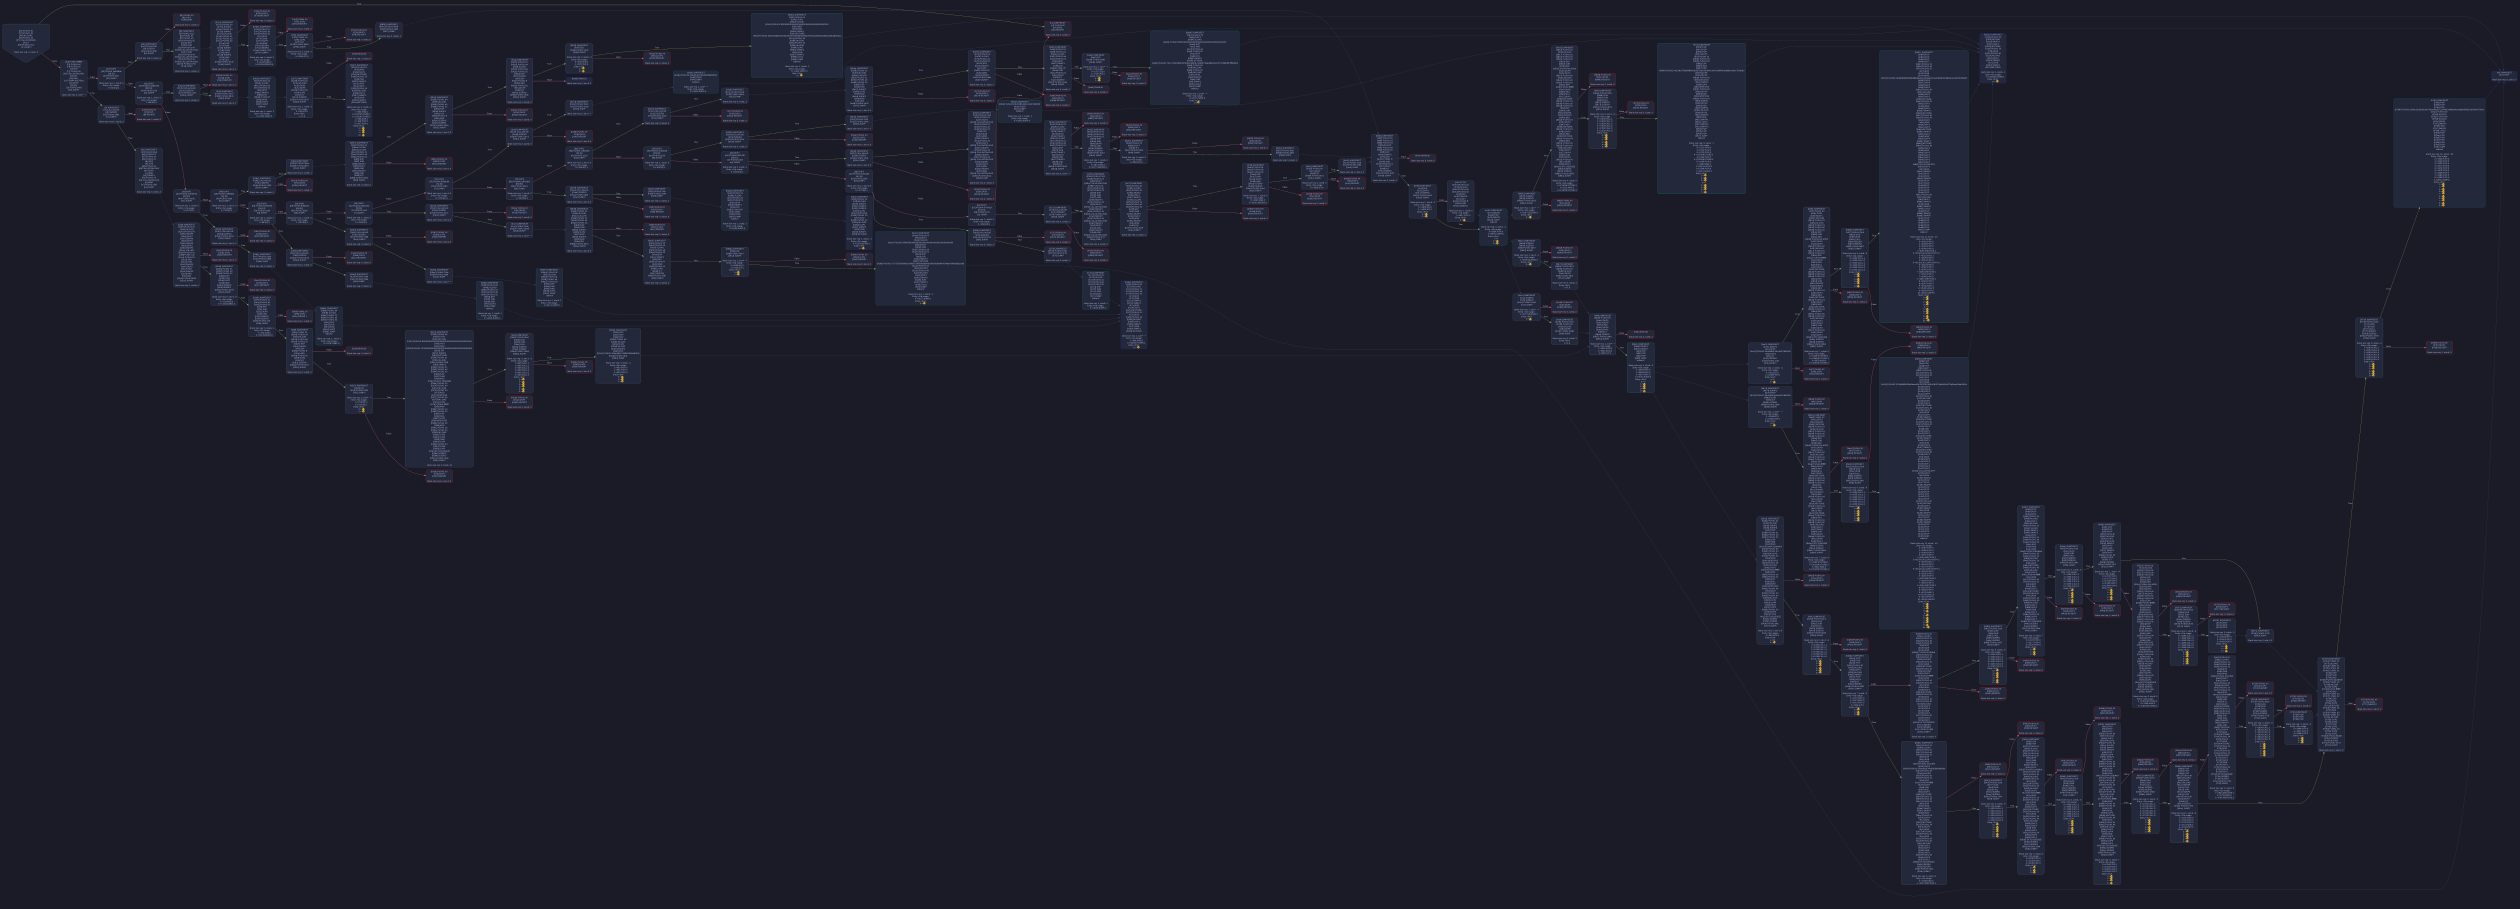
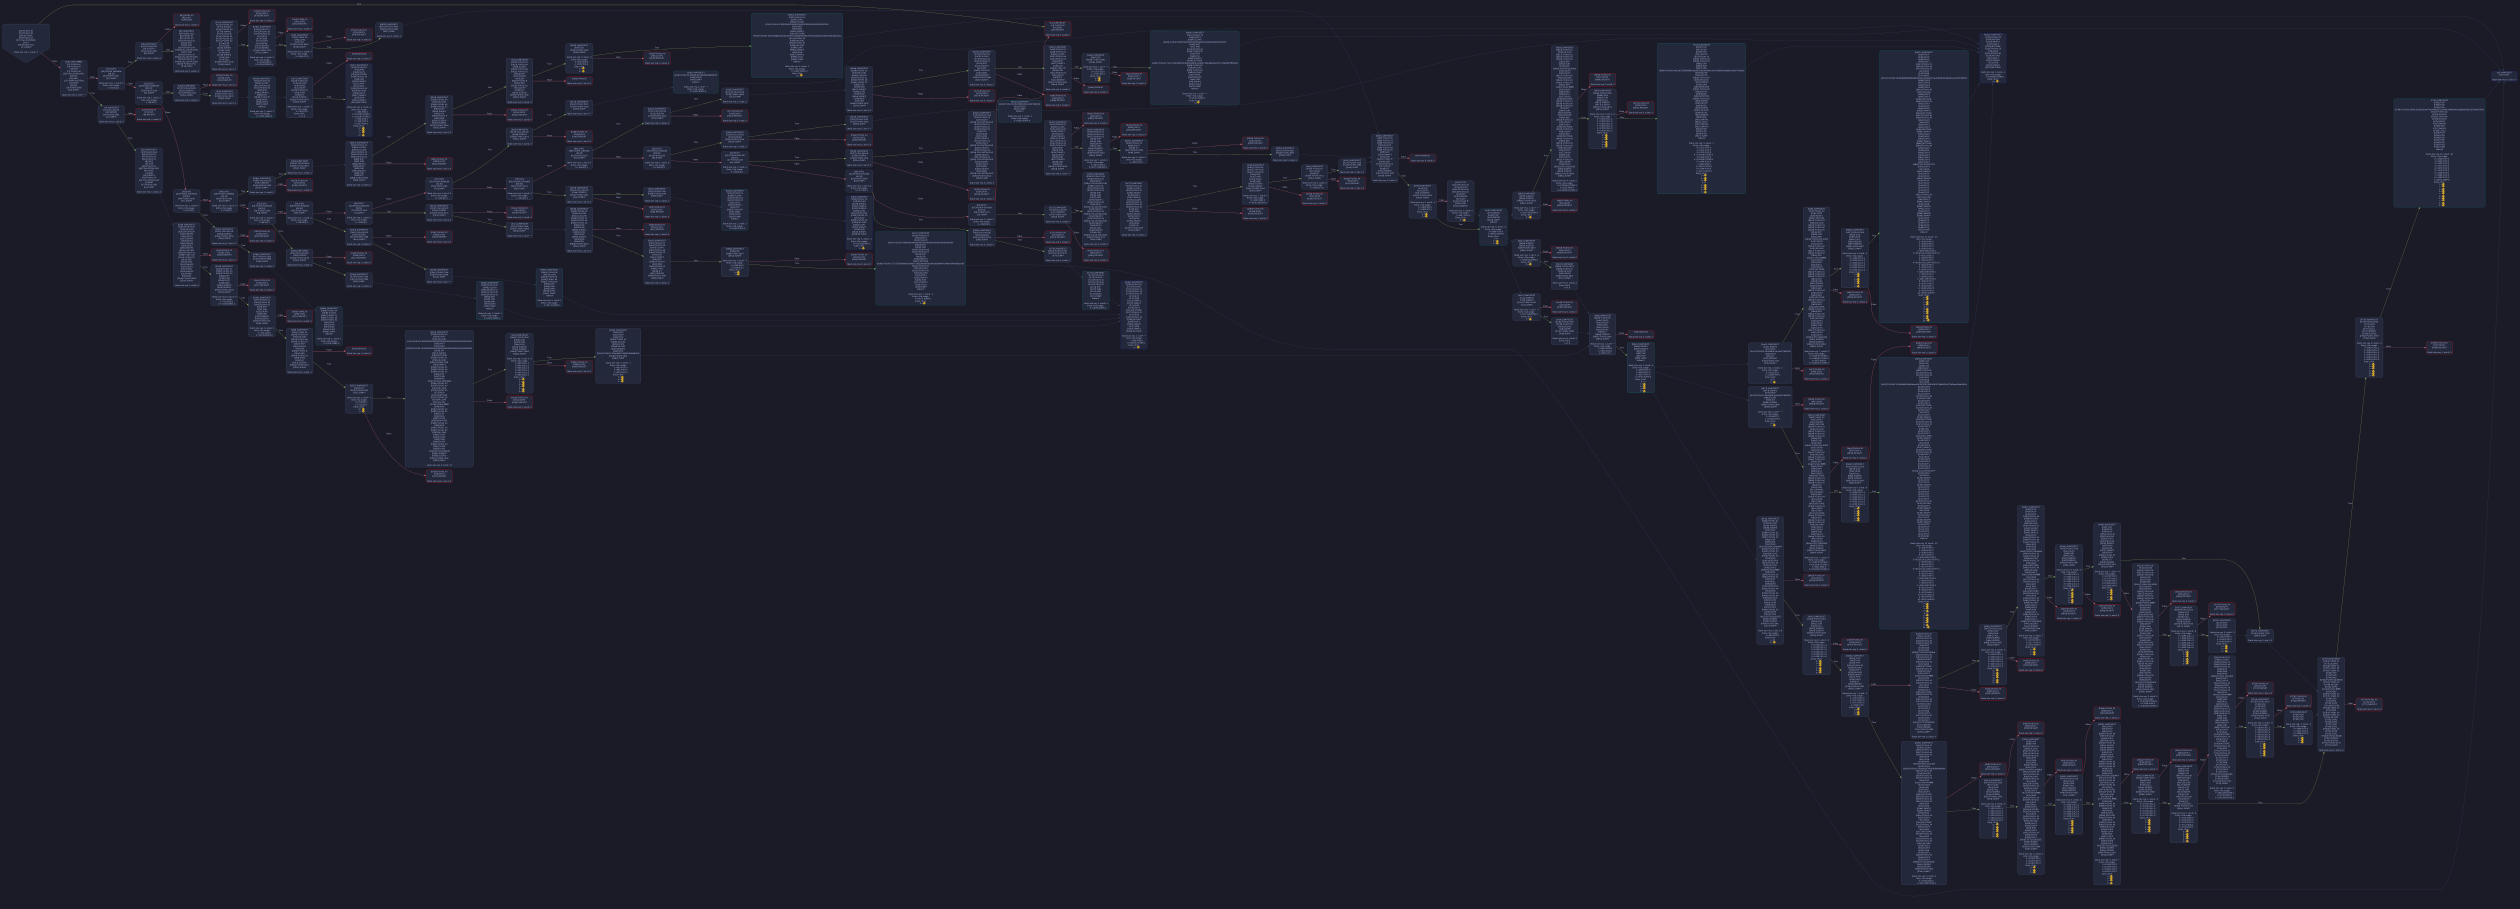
(579, 81) -> (579, 81)
